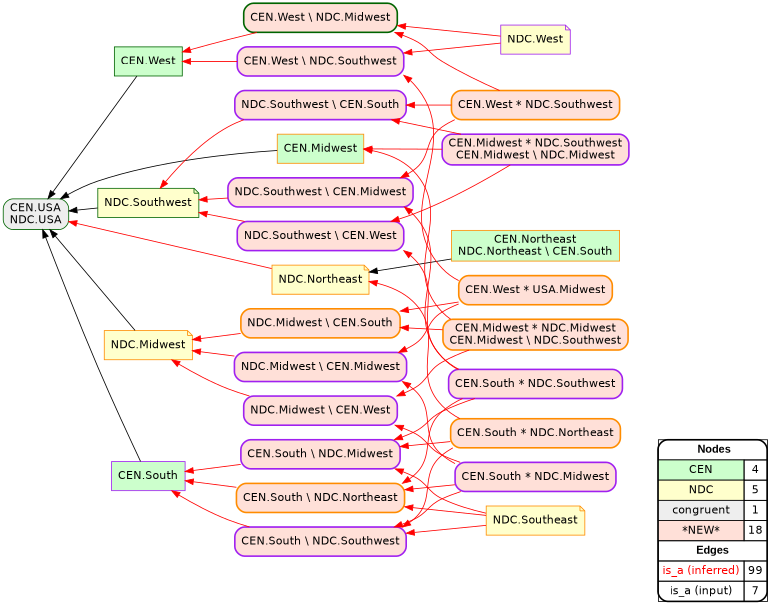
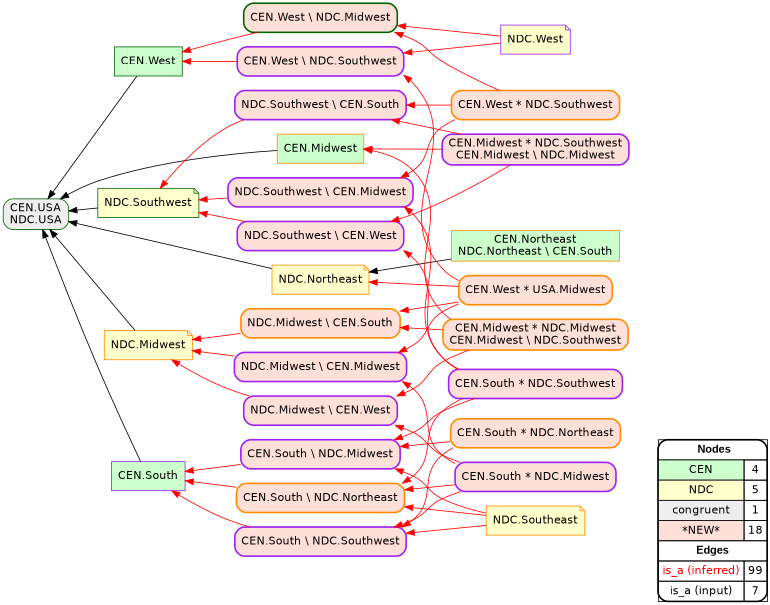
(174, 246) -> (174, 246)
(428, 349) -> (418, 284)
